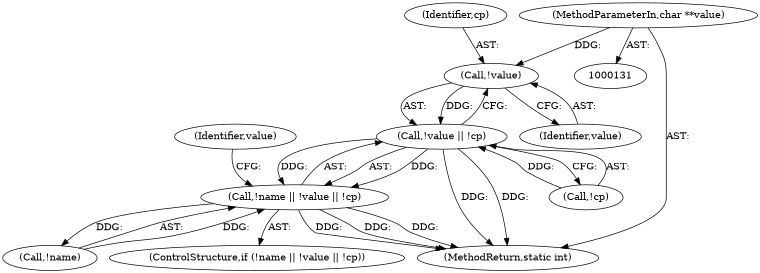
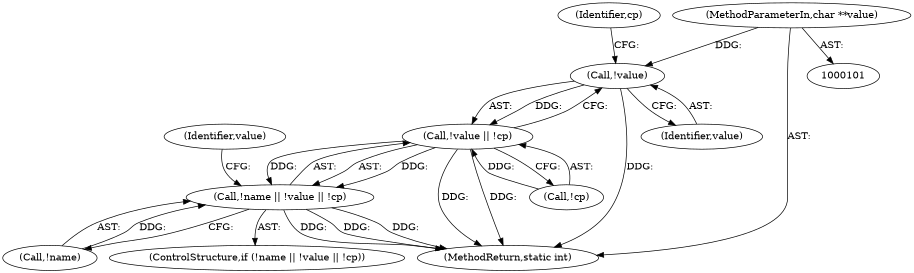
(489, 46) -> (628, 46)
(610, 76) -> (843, 76)
none -> (622, 181)
(111, 228) -> (222, 228)
